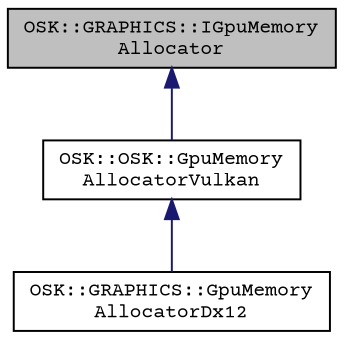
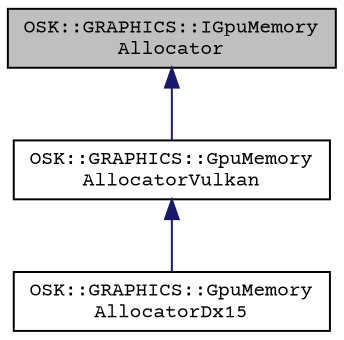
(172, 170) -> (172, 170)
(172, 301) -> (172, 301)
